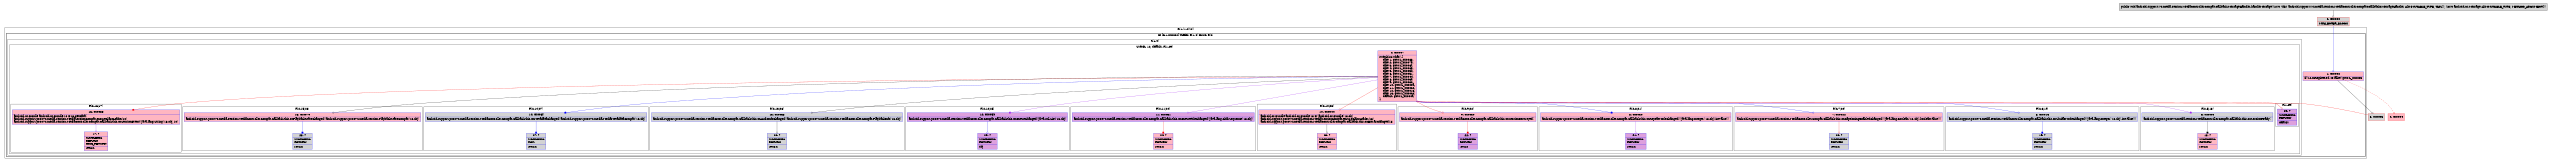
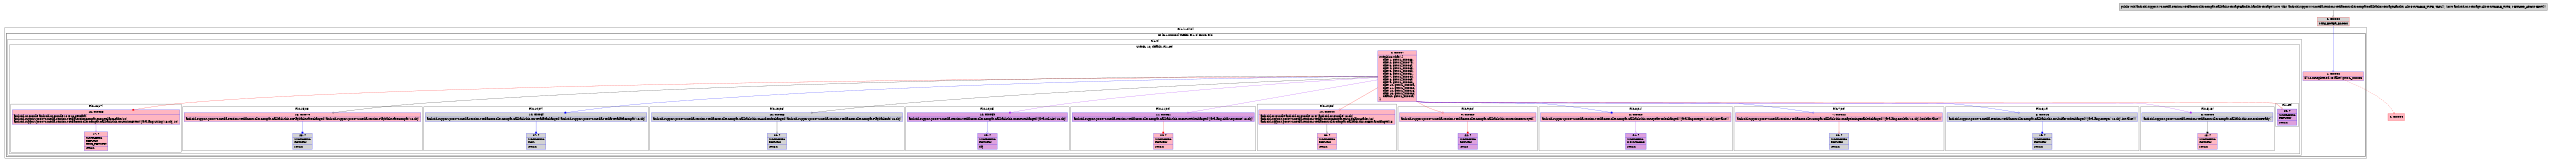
(2376, 117) -> none
(2284, 123) -> (2283, 123)
(1633, 142) -> (1636, 142)
